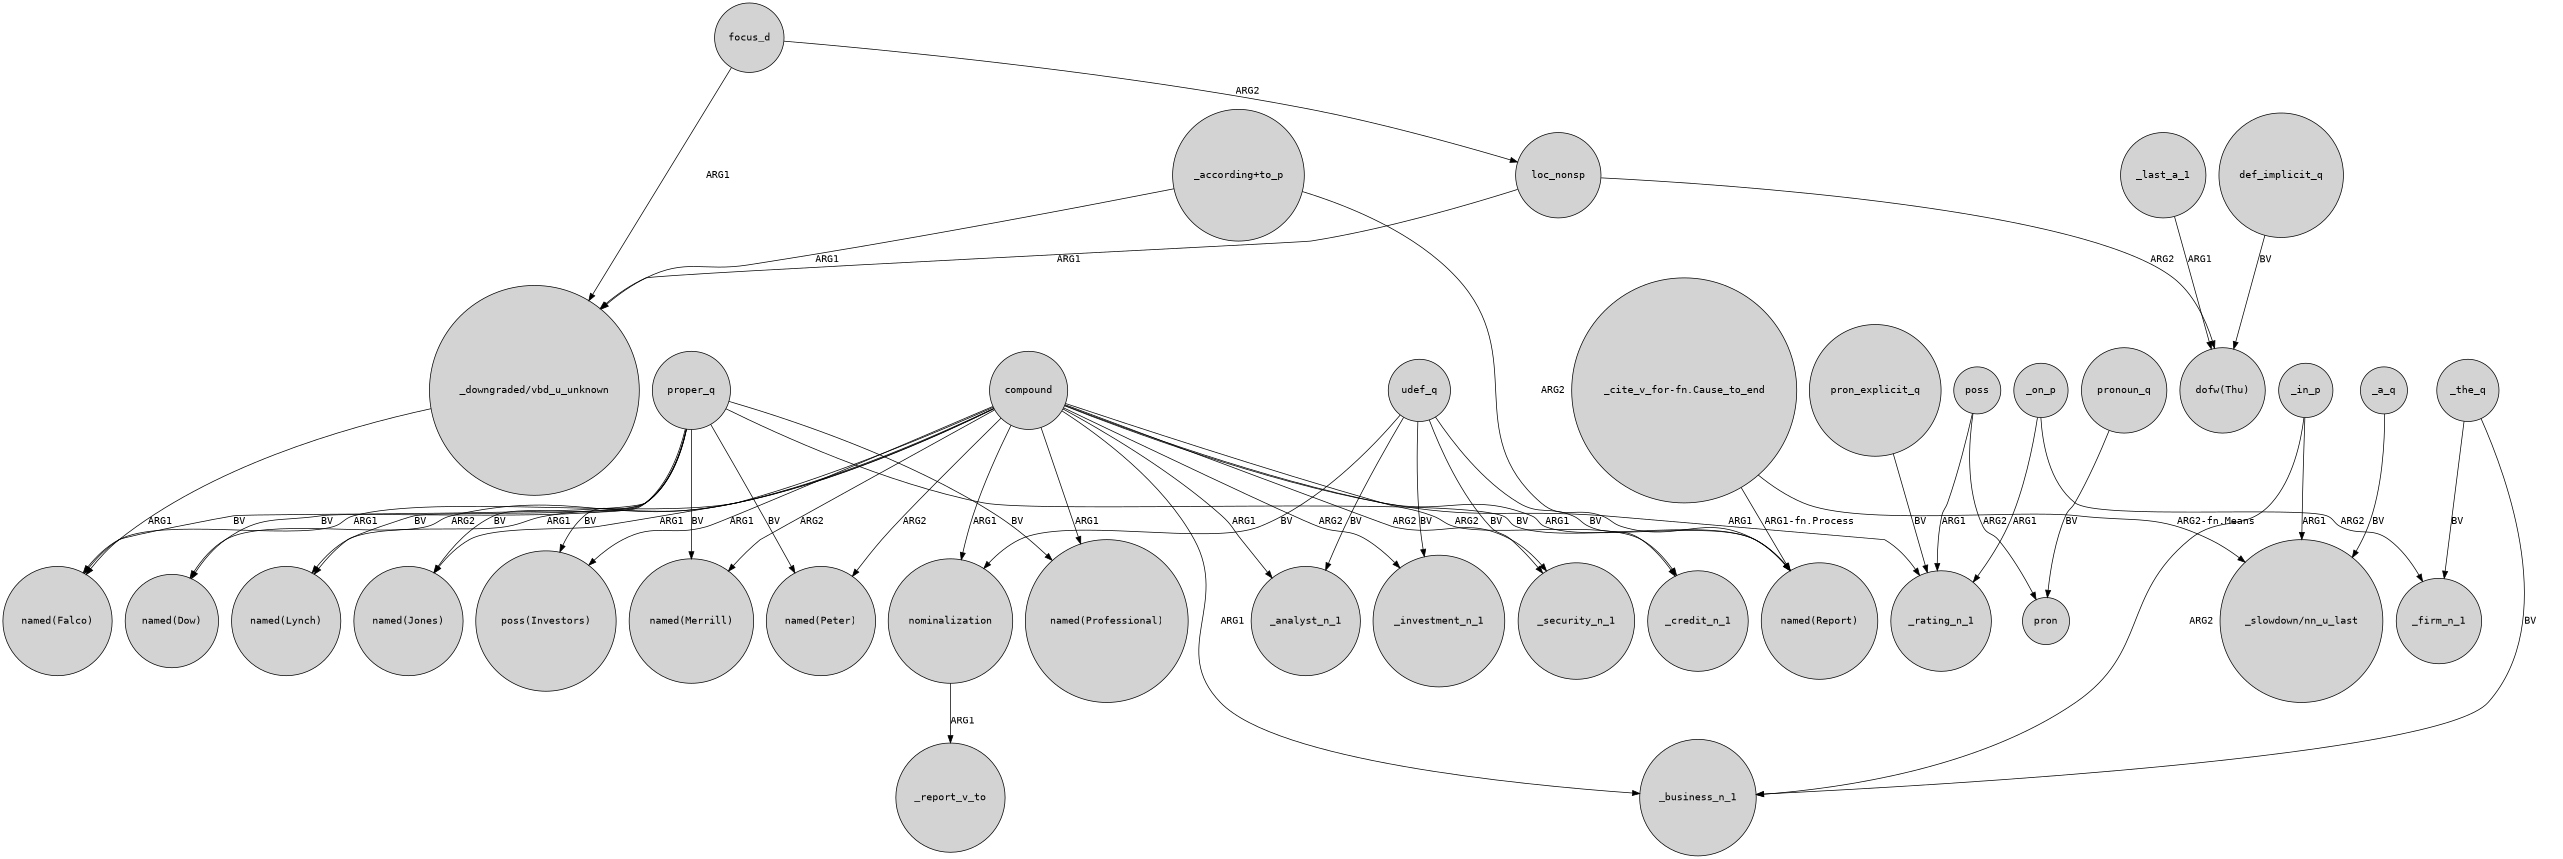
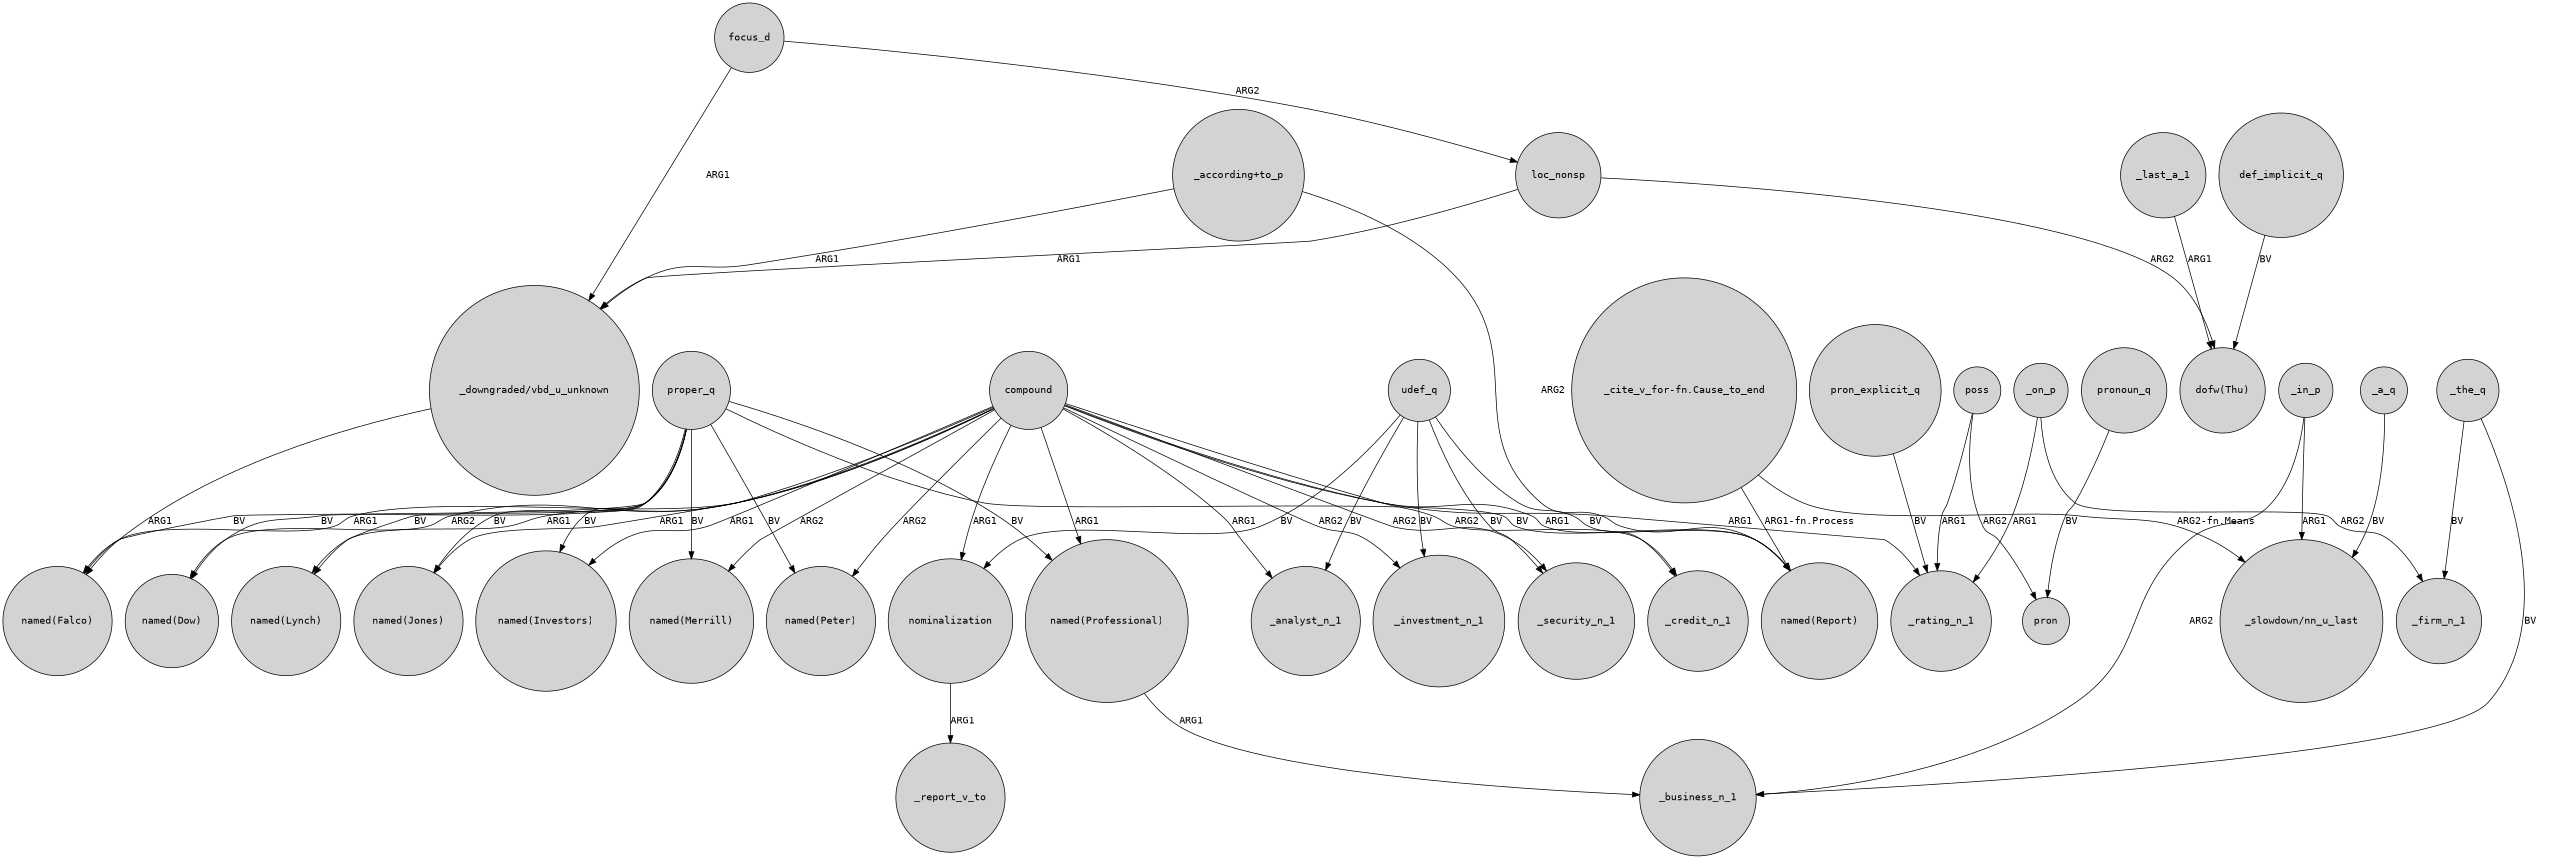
(546, 621) -> (546, 621)
(1249, 722) -> (1379, 774)
